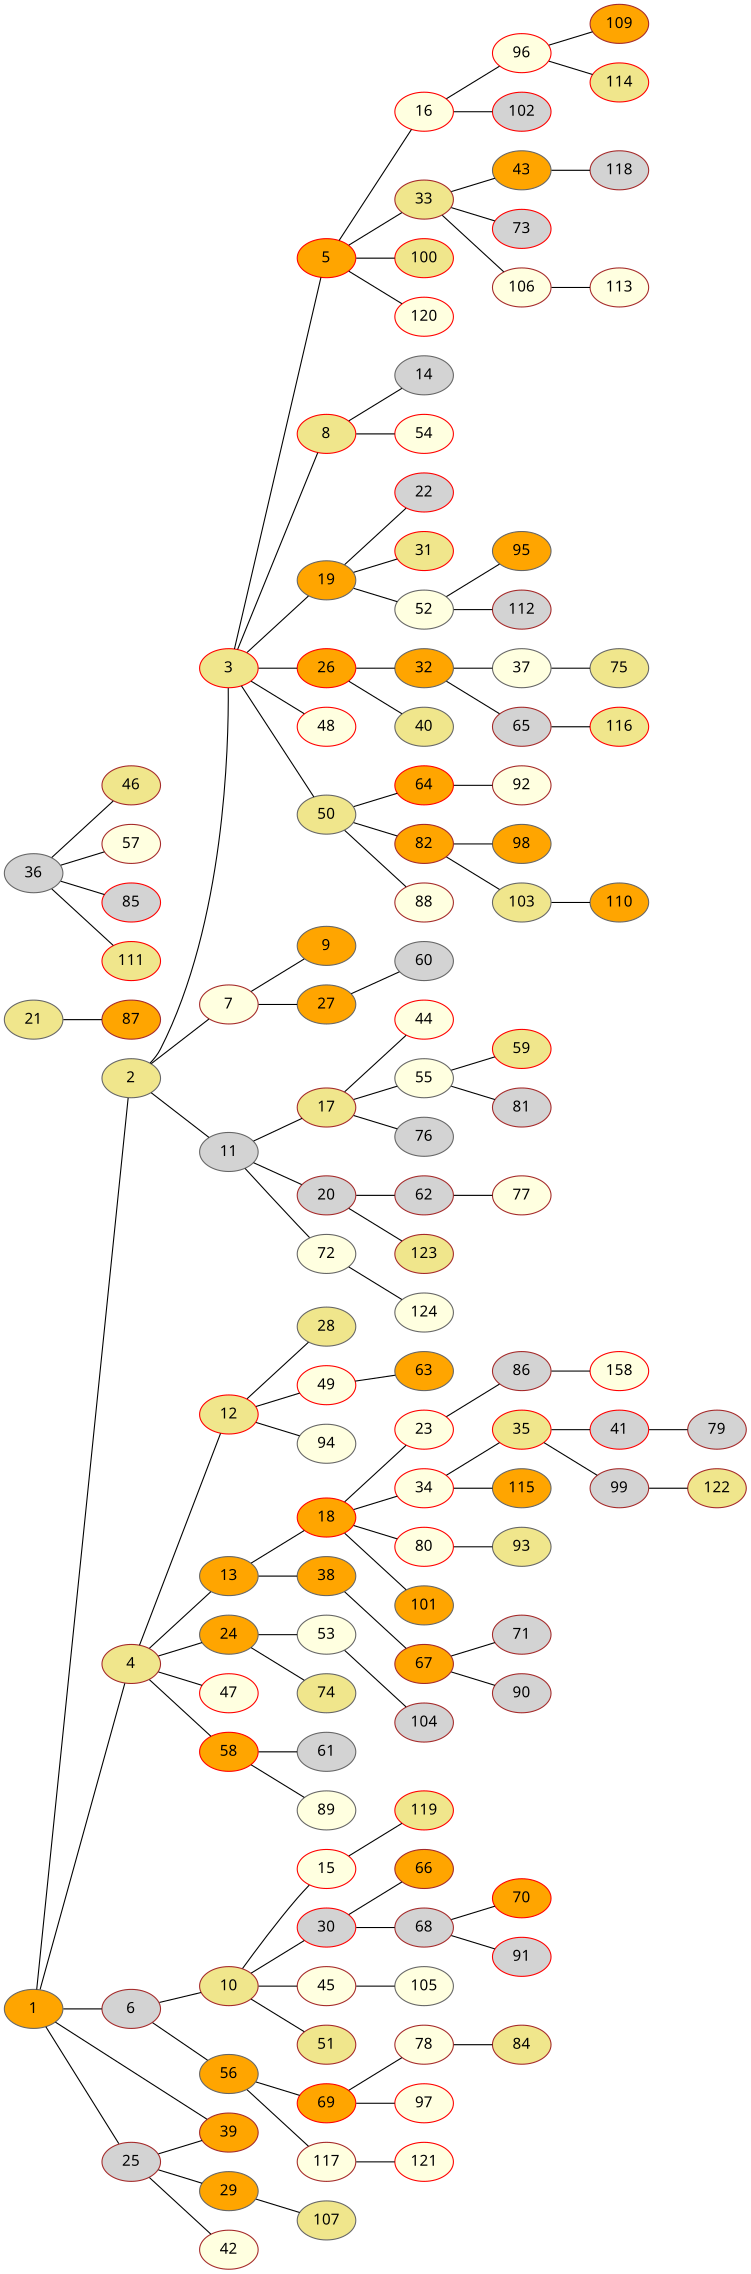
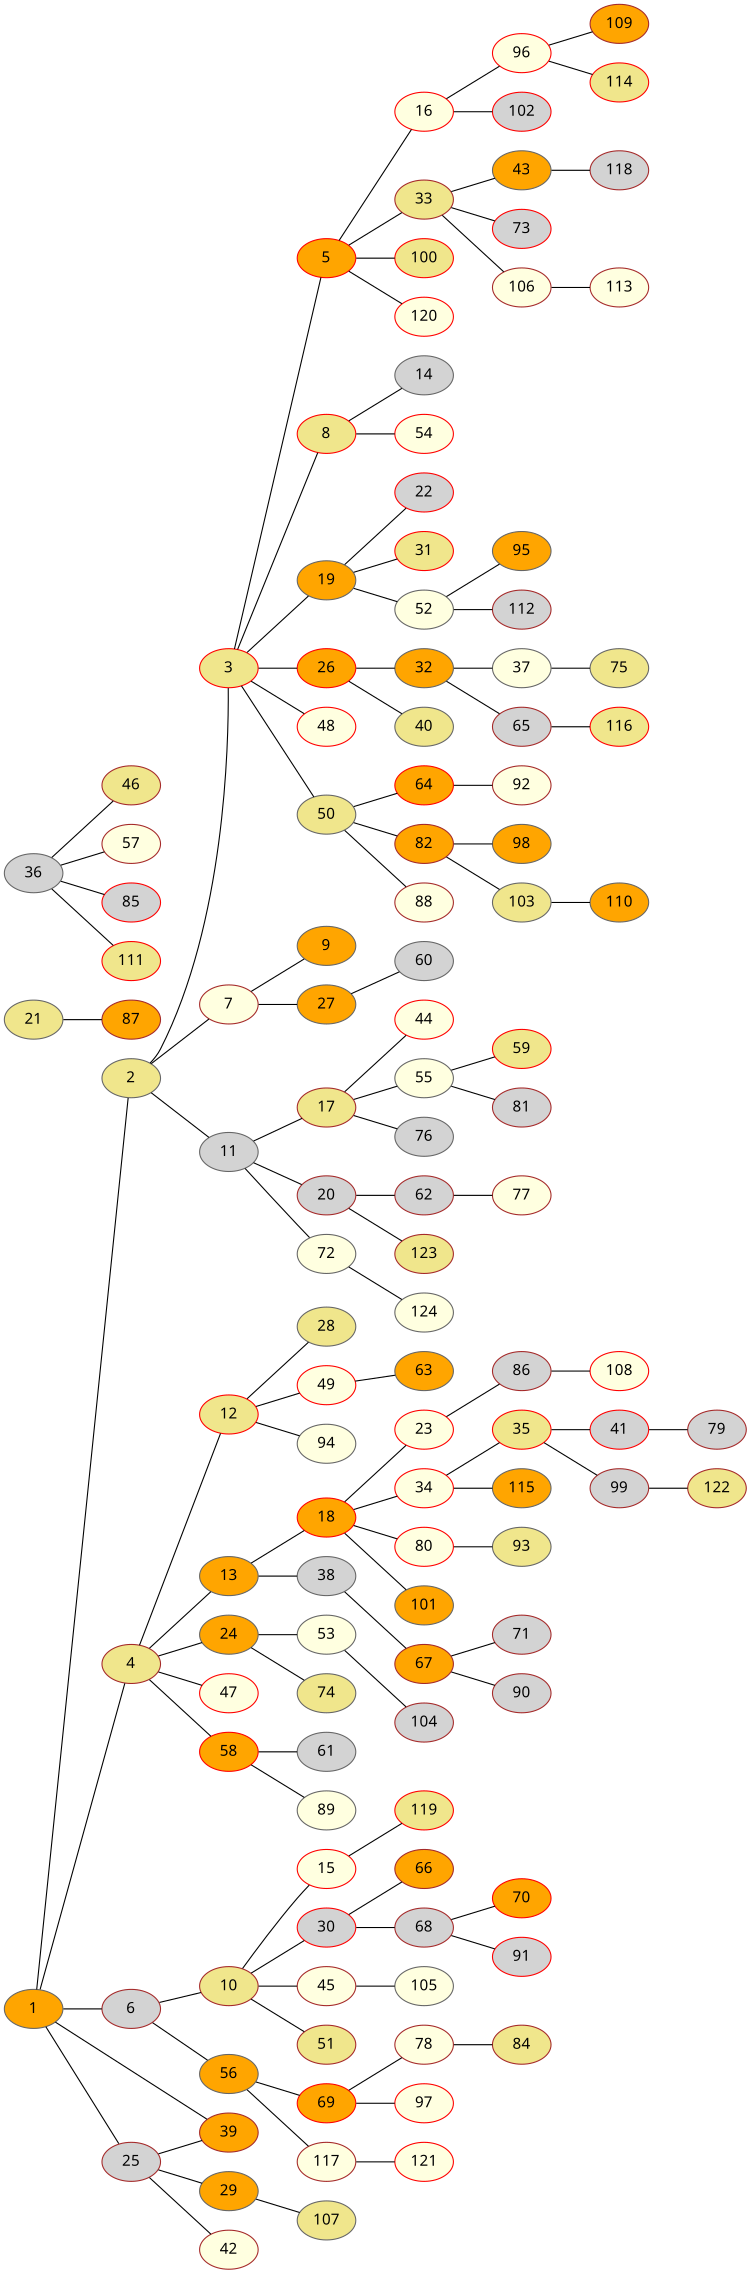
(619, 1371) -> (619, 1371)
(327, 1576) -> (327, 1576)
